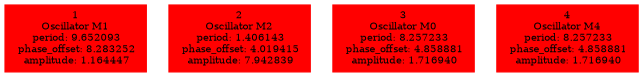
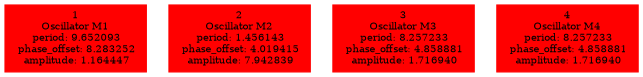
(404, 26) -> (404, 26)
(240, 38) -> (240, 38)
